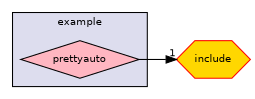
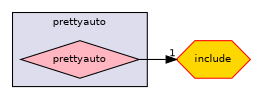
(80, 22) -> (80, 22)
